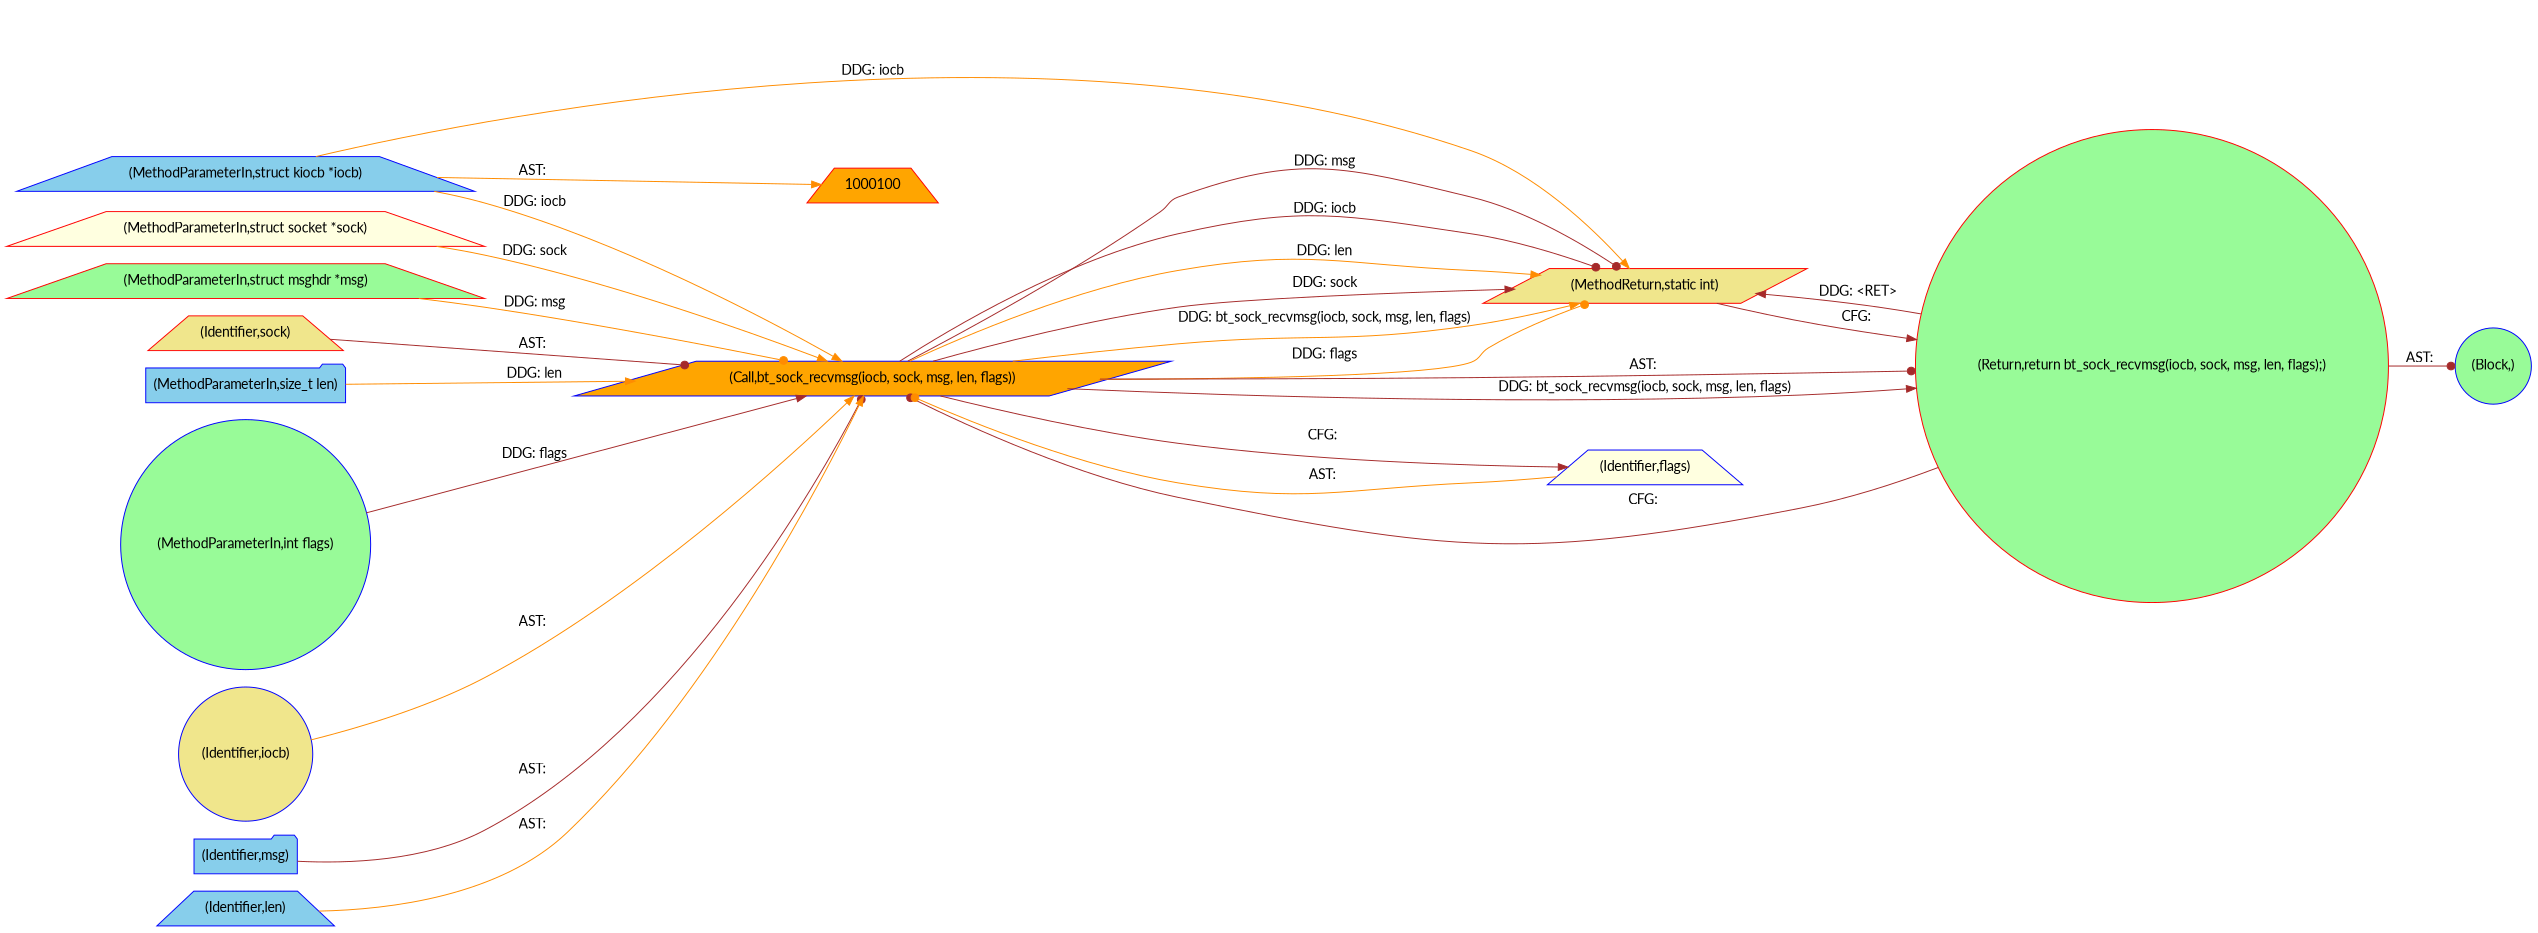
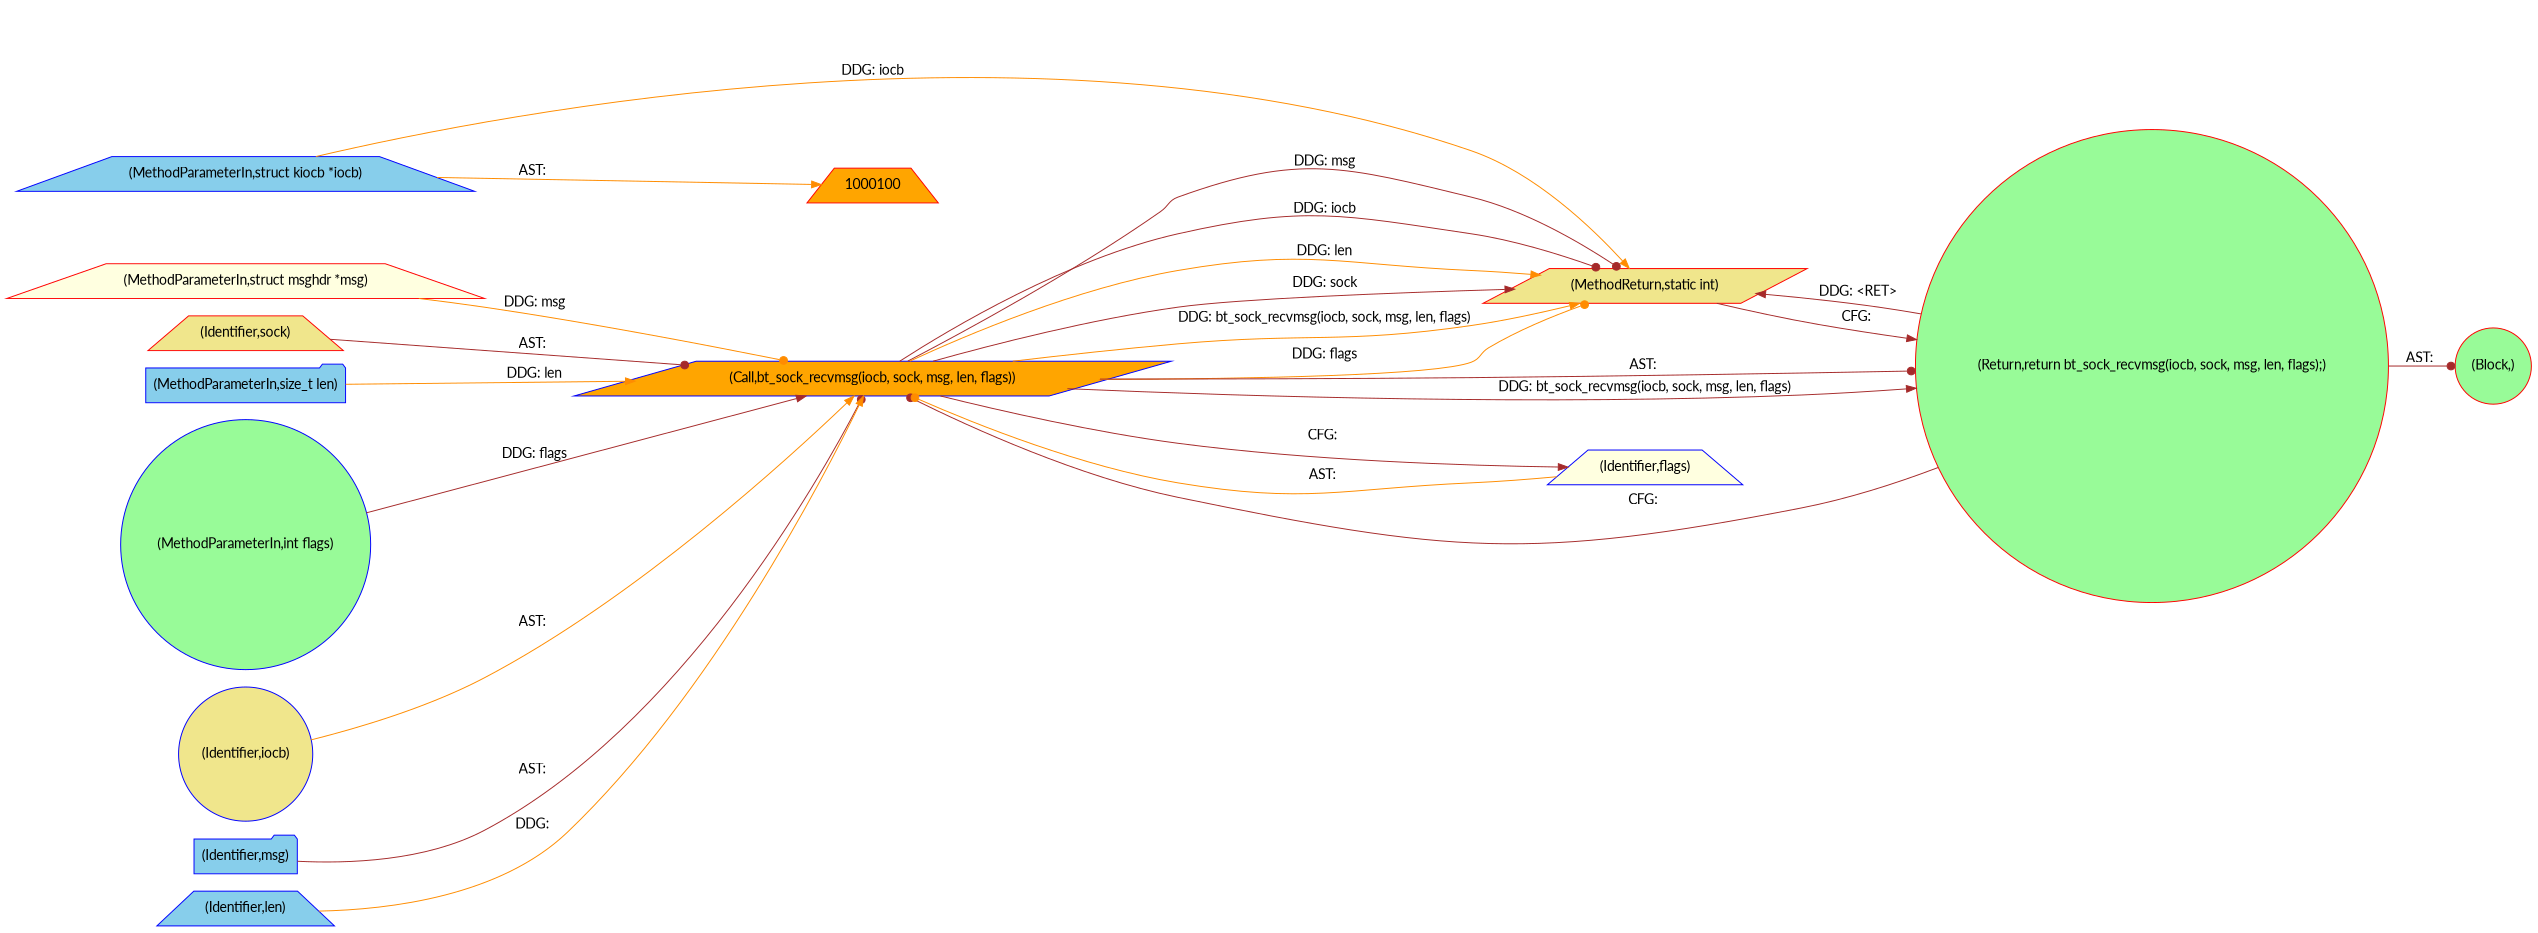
(246, 229) -> none
(639, 260) -> none
(246, 281) -> (246, 281)
(2493, 366) -> (2493, 366)
(535, 825) -> (535, 825)
